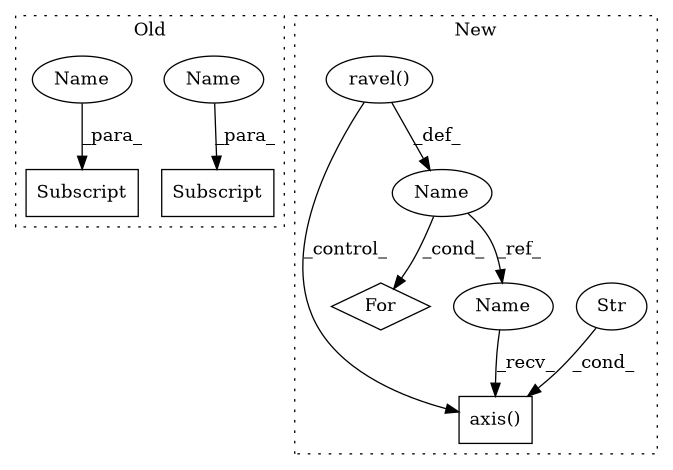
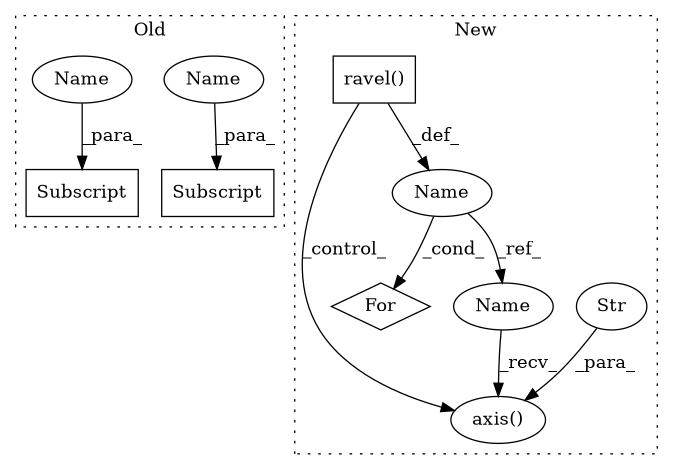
(380, 80) -> (374, 80)
(604, 363) -> (605, 363)
(496, 420) -> (498, 420)
